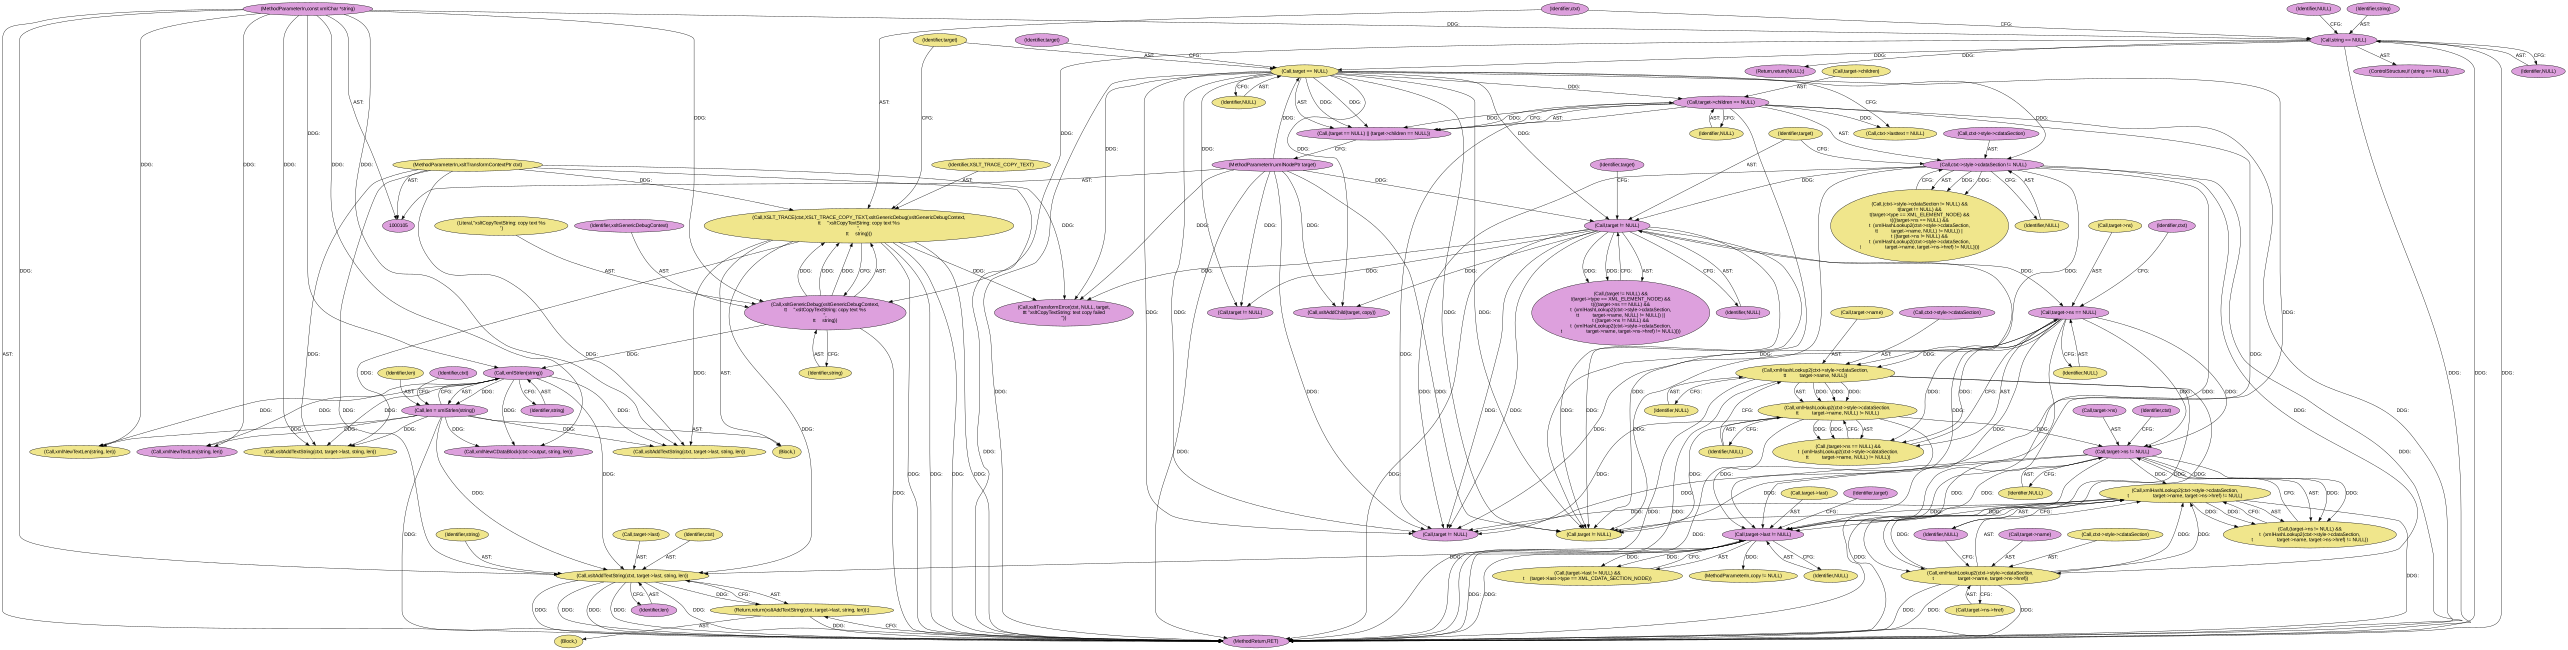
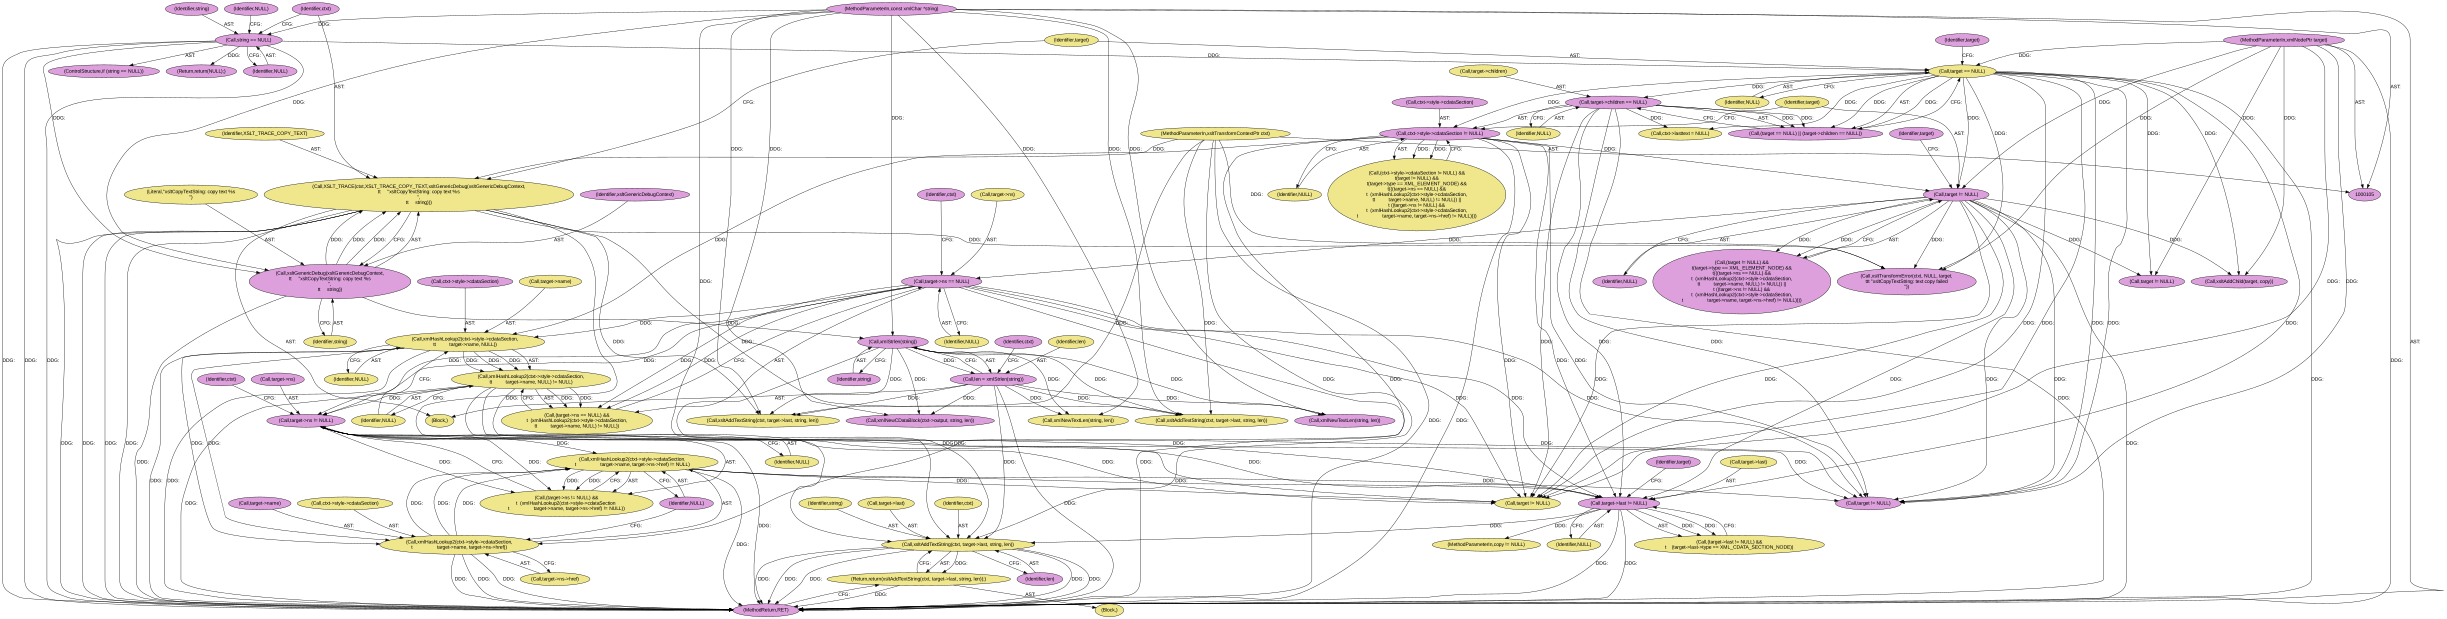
(1872, 102) -> (1852, 102)
(1327, 149) -> (1916, 119)
